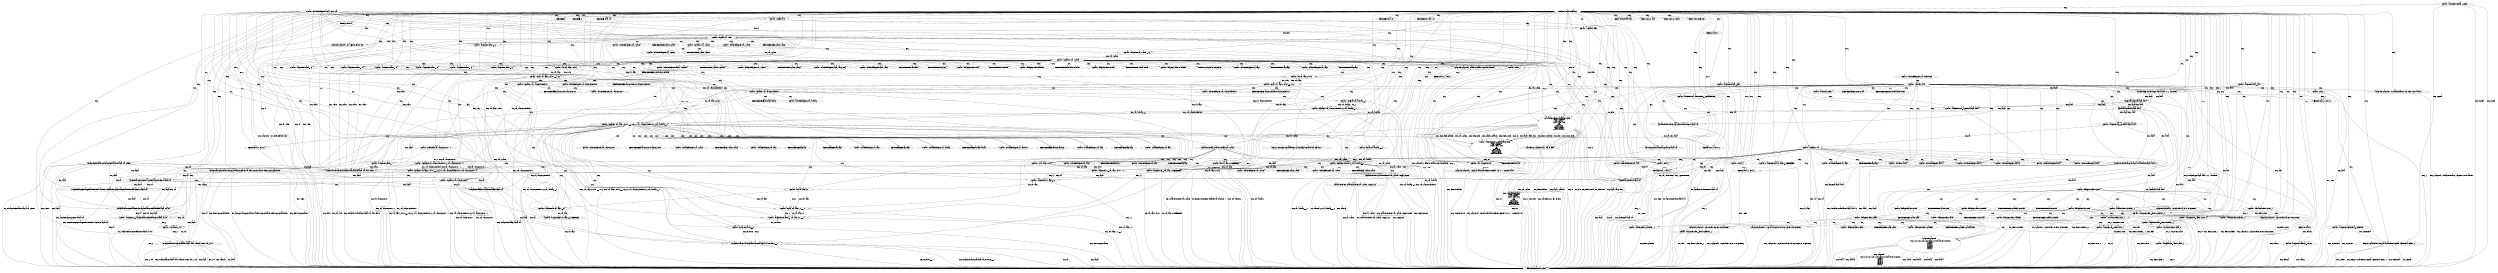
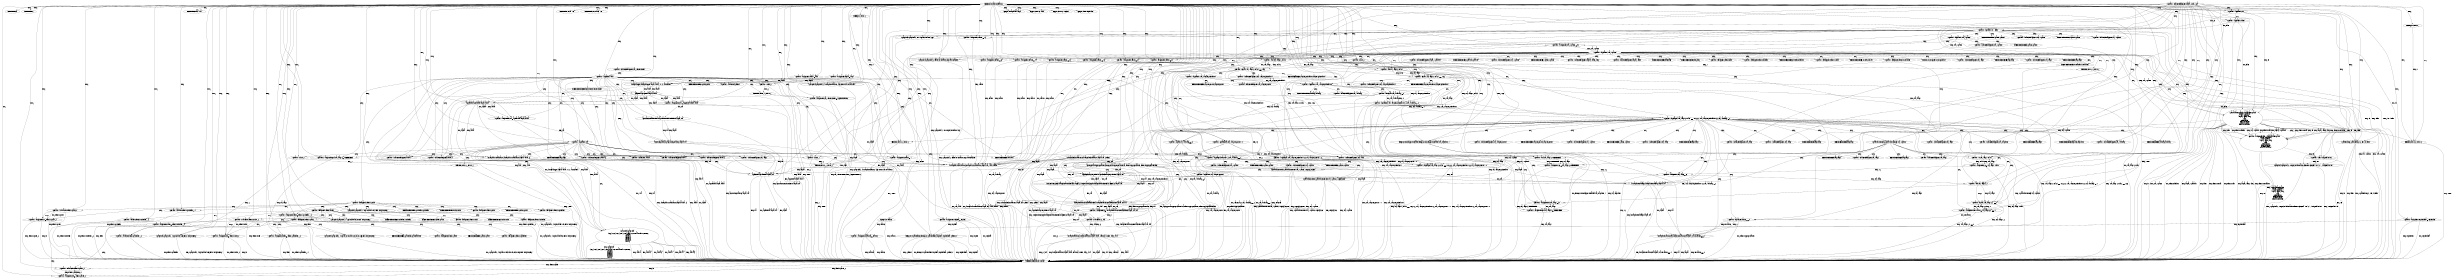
(2009, 8) -> (902, 69)
(999, 68) -> none
(2016, 87) -> (604, 148)
(1874, 268) -> (556, 264)
